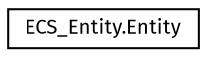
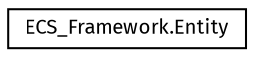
(104, 29) -> (127, 29)
